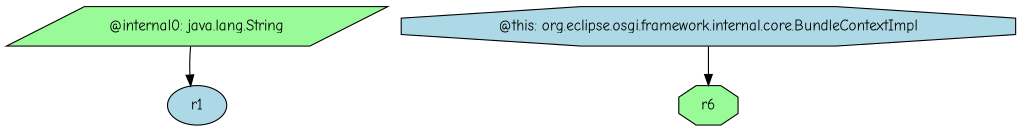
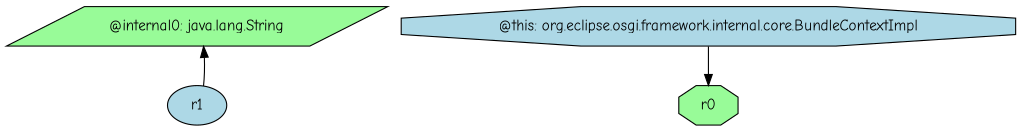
(190, 61) -> (204, 72)
(708, 105) -> (708, 105)
